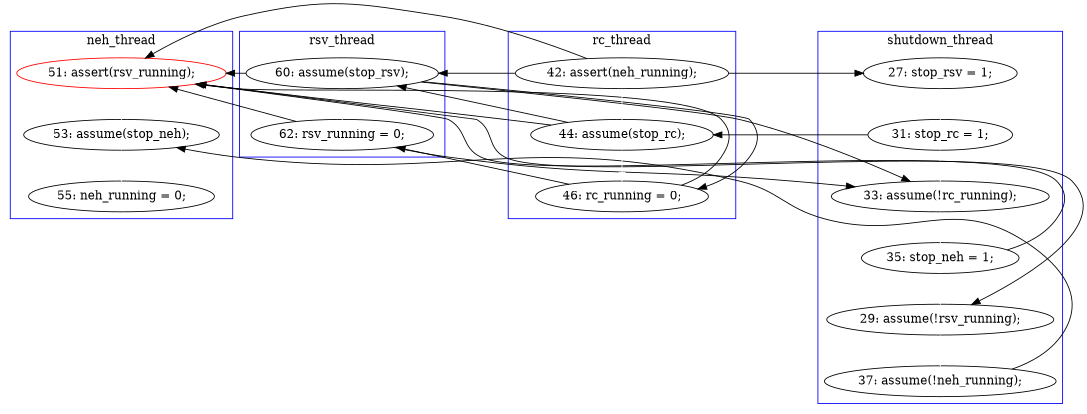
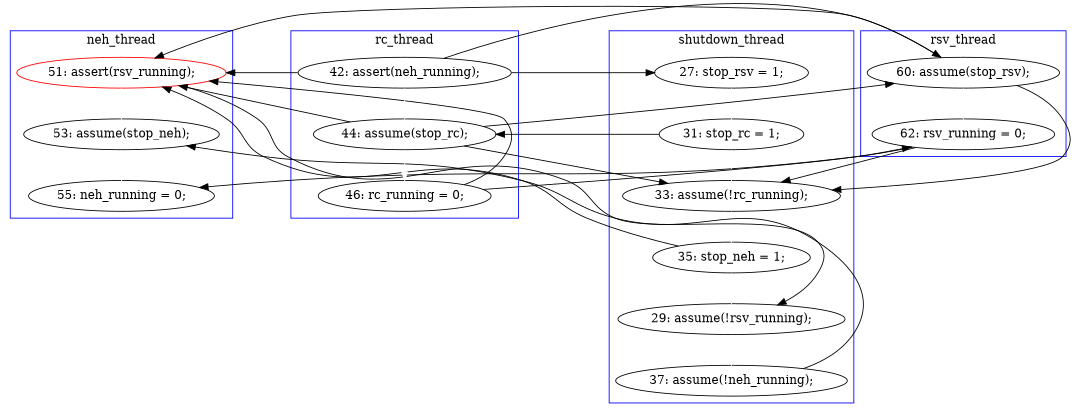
(634, 103) -> none
(246, 108) -> (578, 174)
none -> (562, 164)
